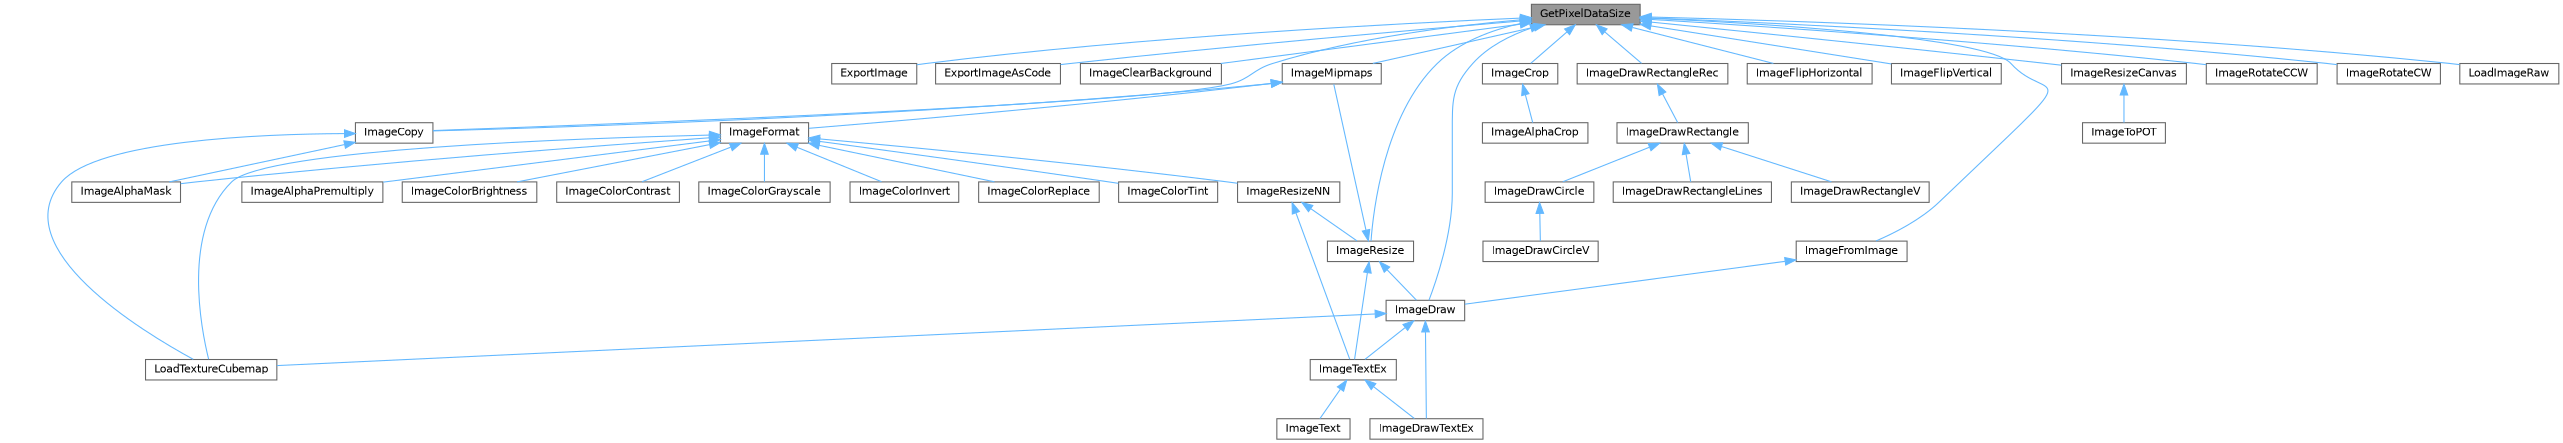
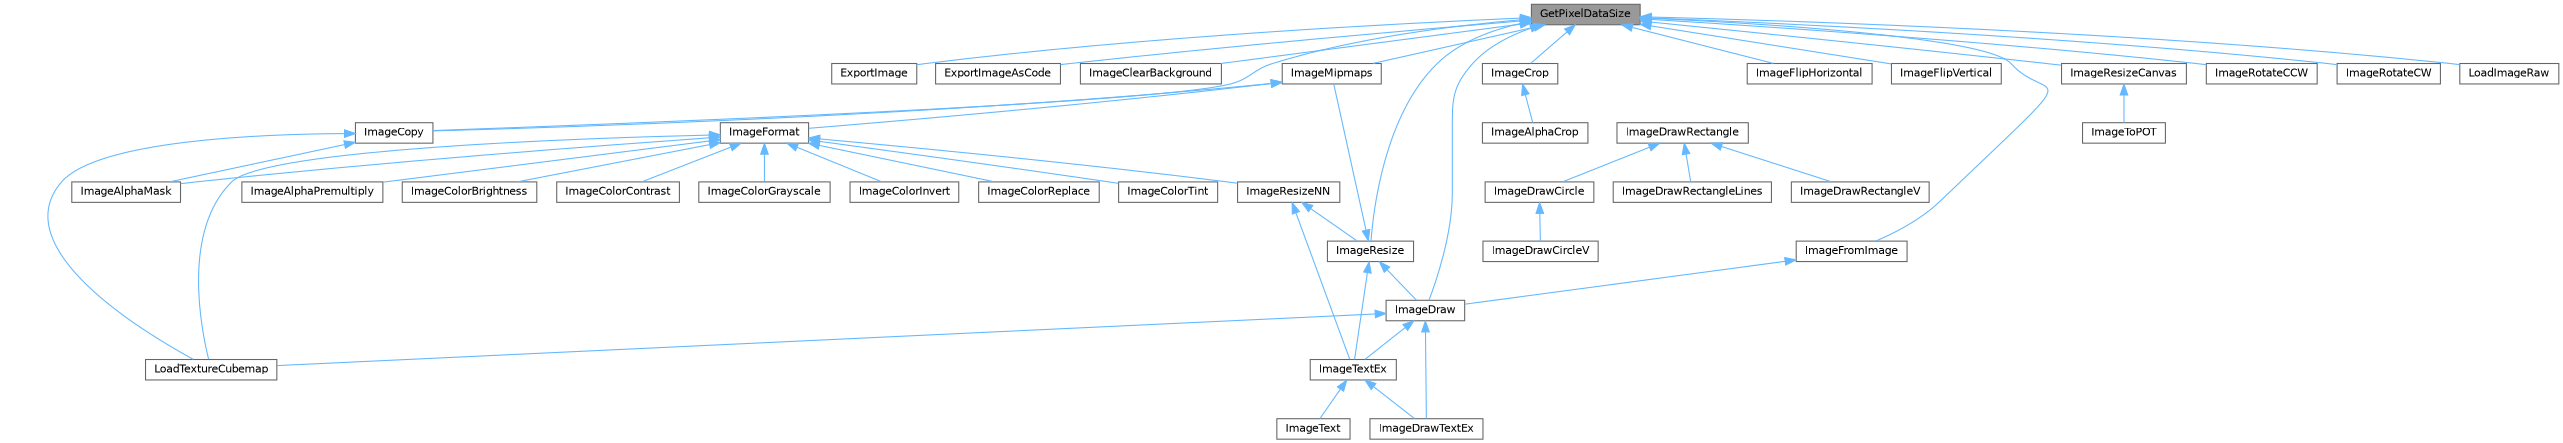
(1652, 74) -> none
